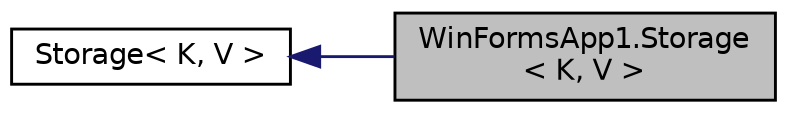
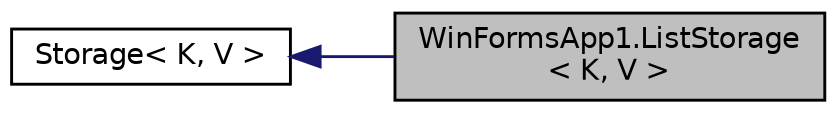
(585, 57) -> (610, 57)
